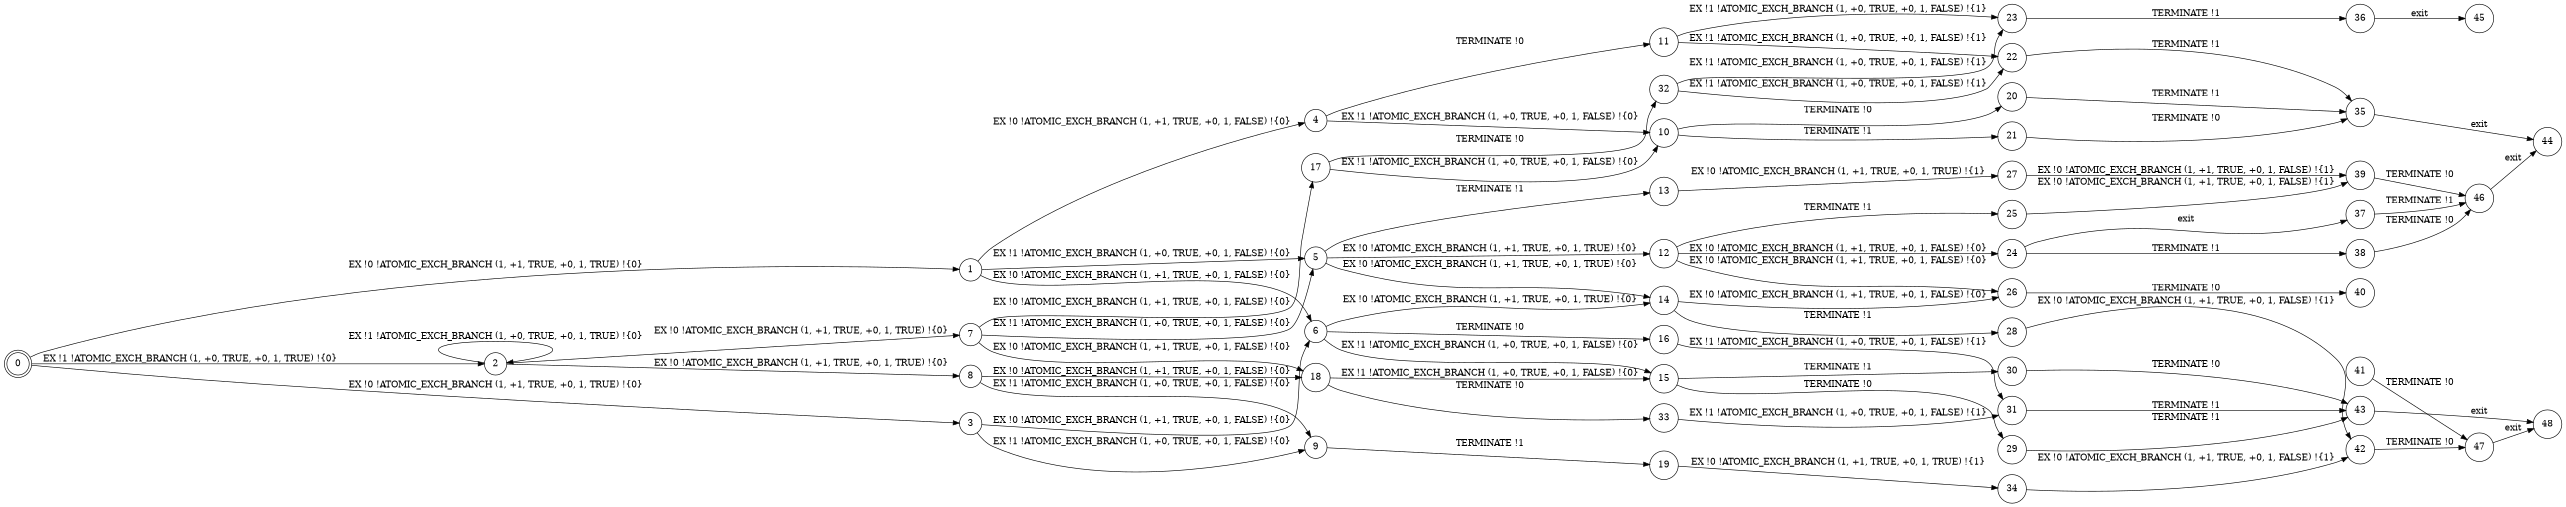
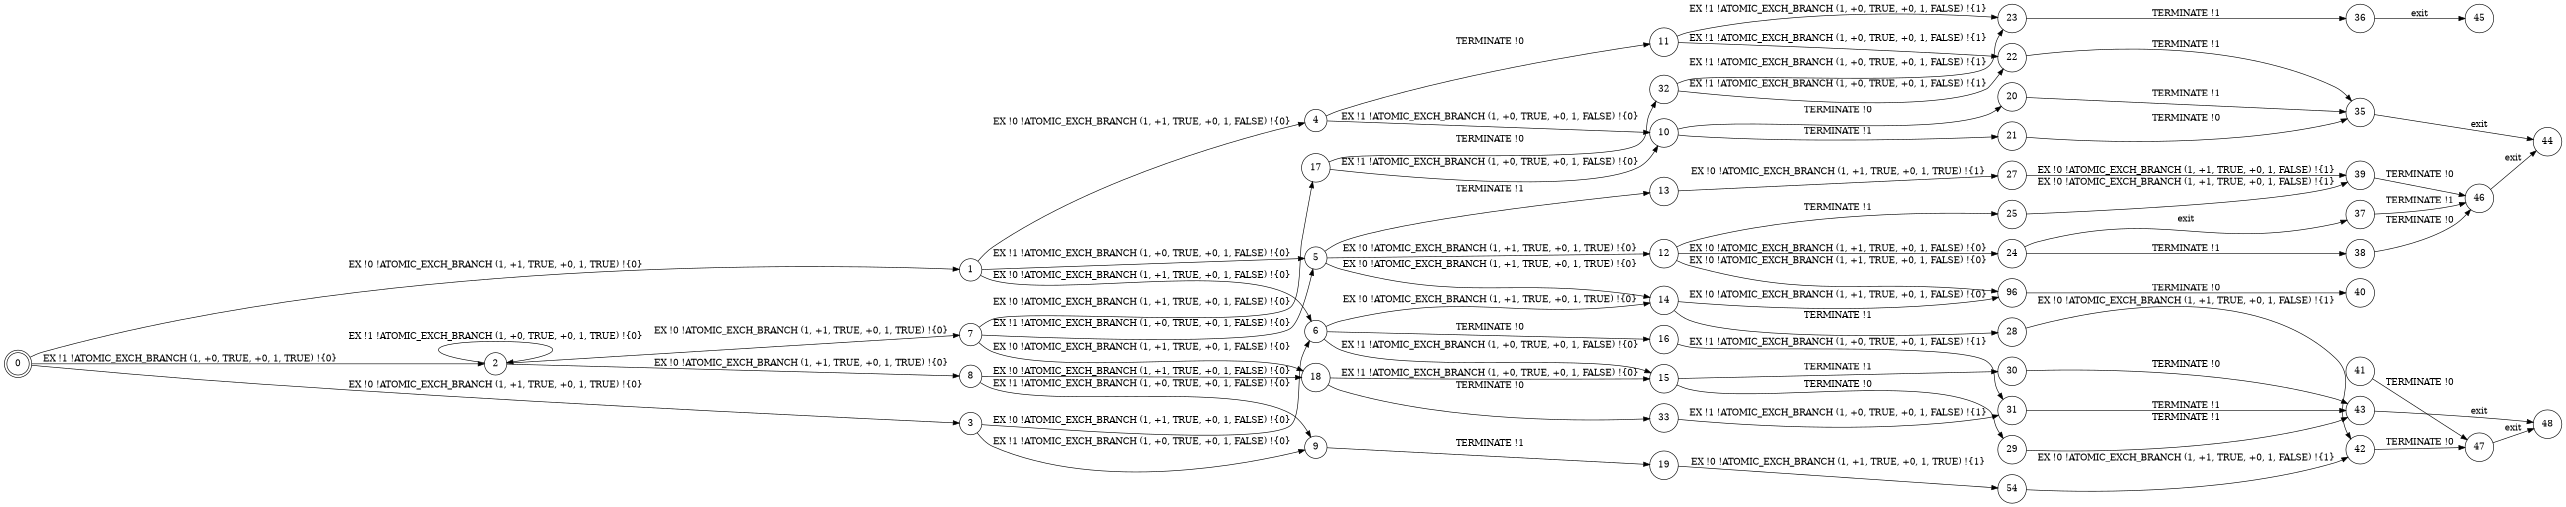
(2012, 293) -> (2012, 293)
(2012, 489) -> (2012, 489)
